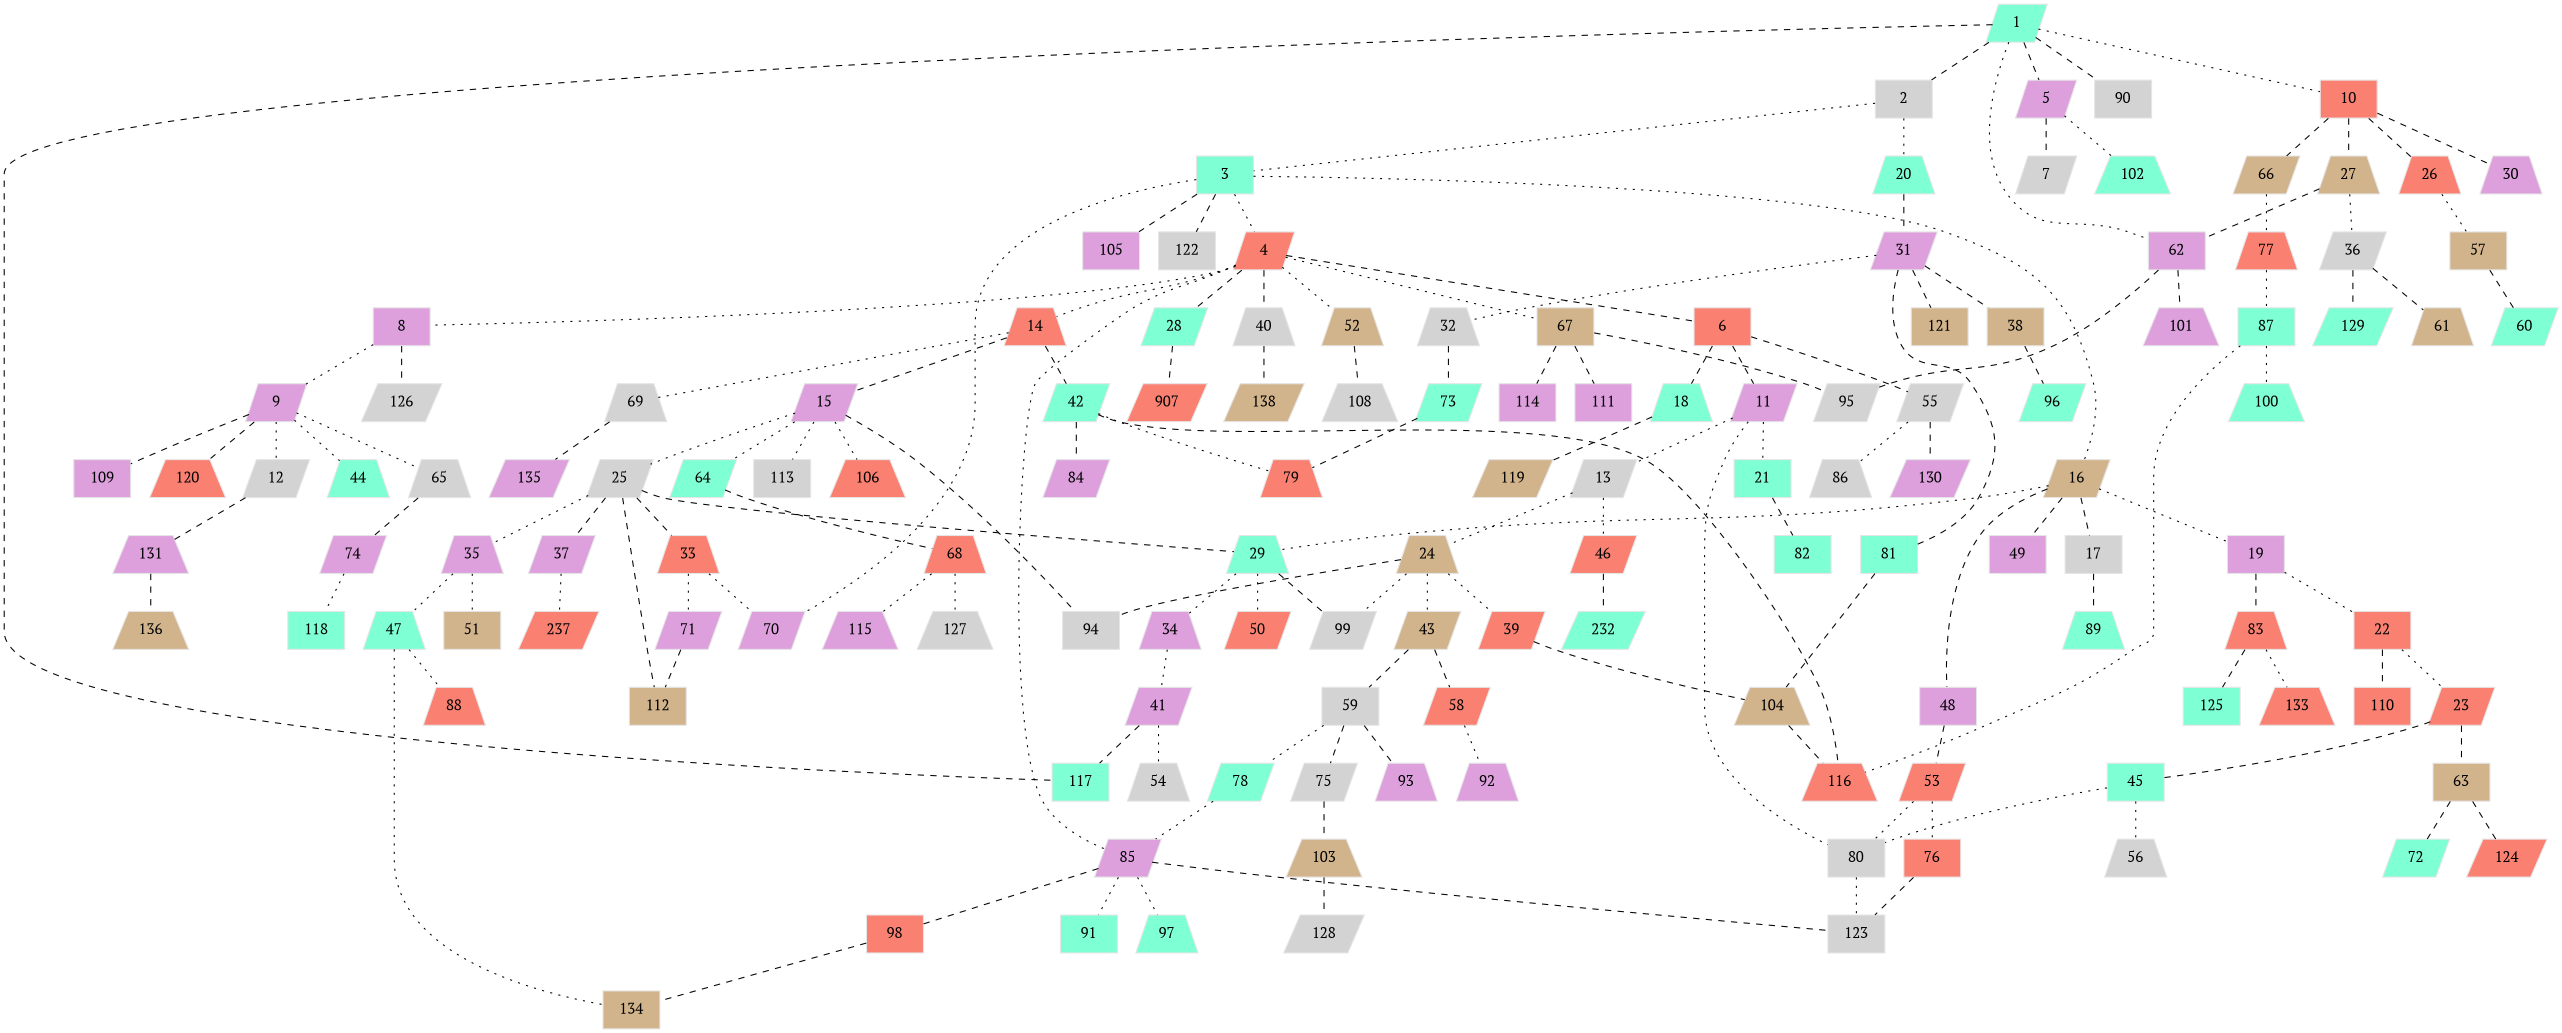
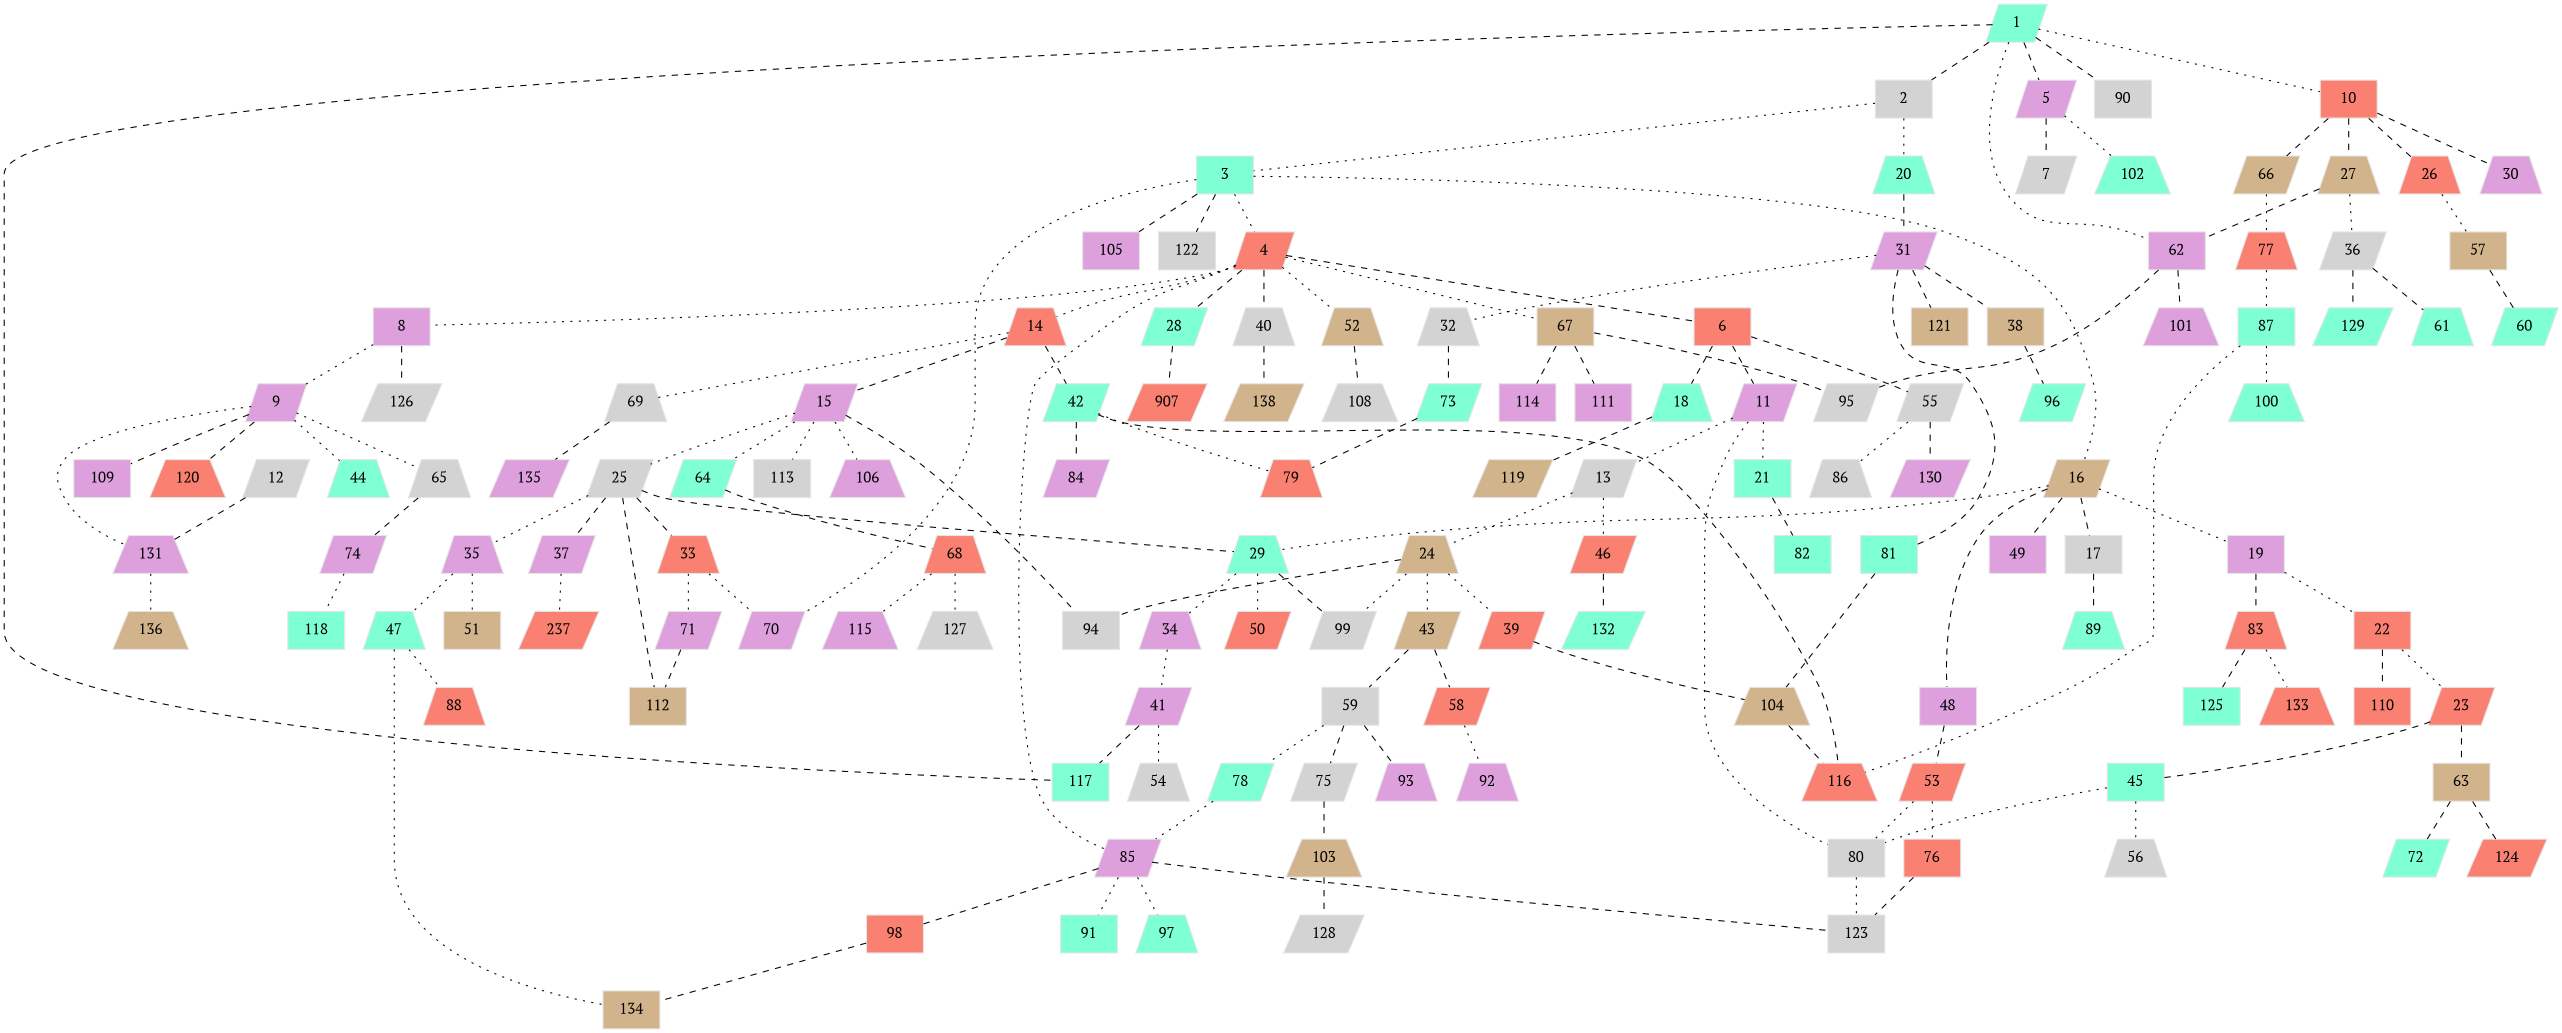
(2443, 327) -> (2443, 327)
(276, 441) -> (97, 439)
(868, 479) -> (868, 479)
(151, 593) -> (151, 593)
(1603, 630) -> (1603, 630)
